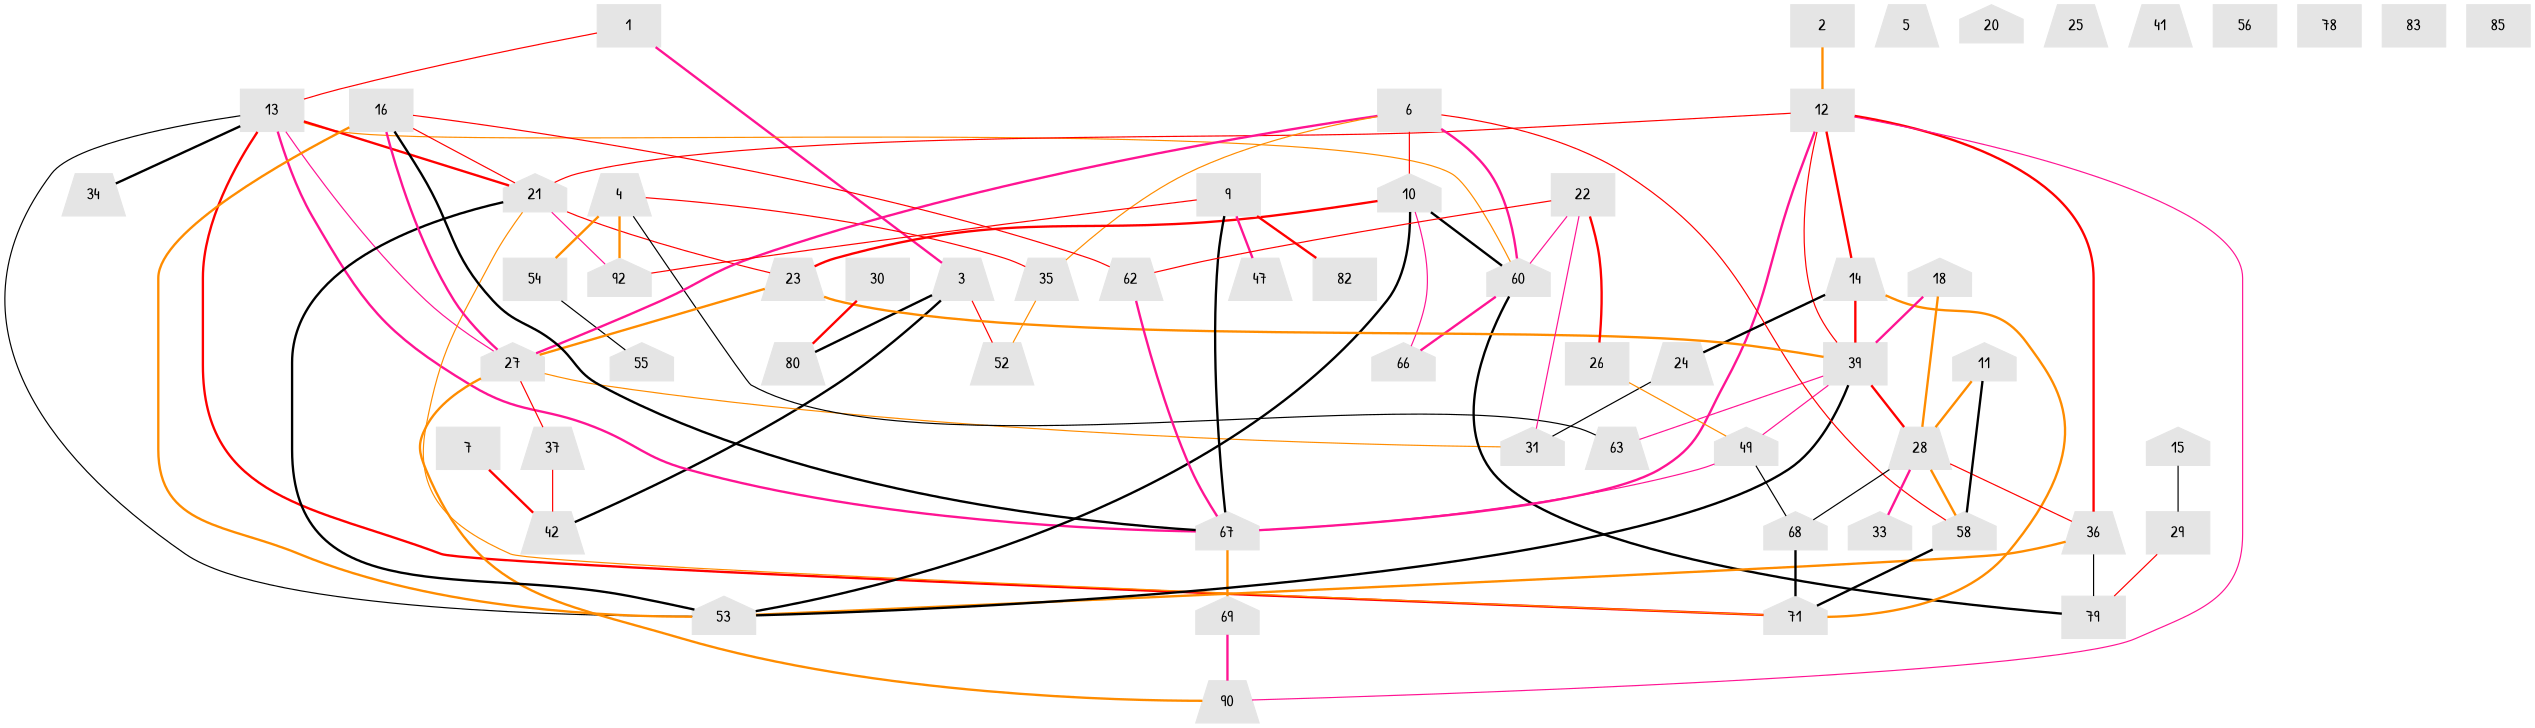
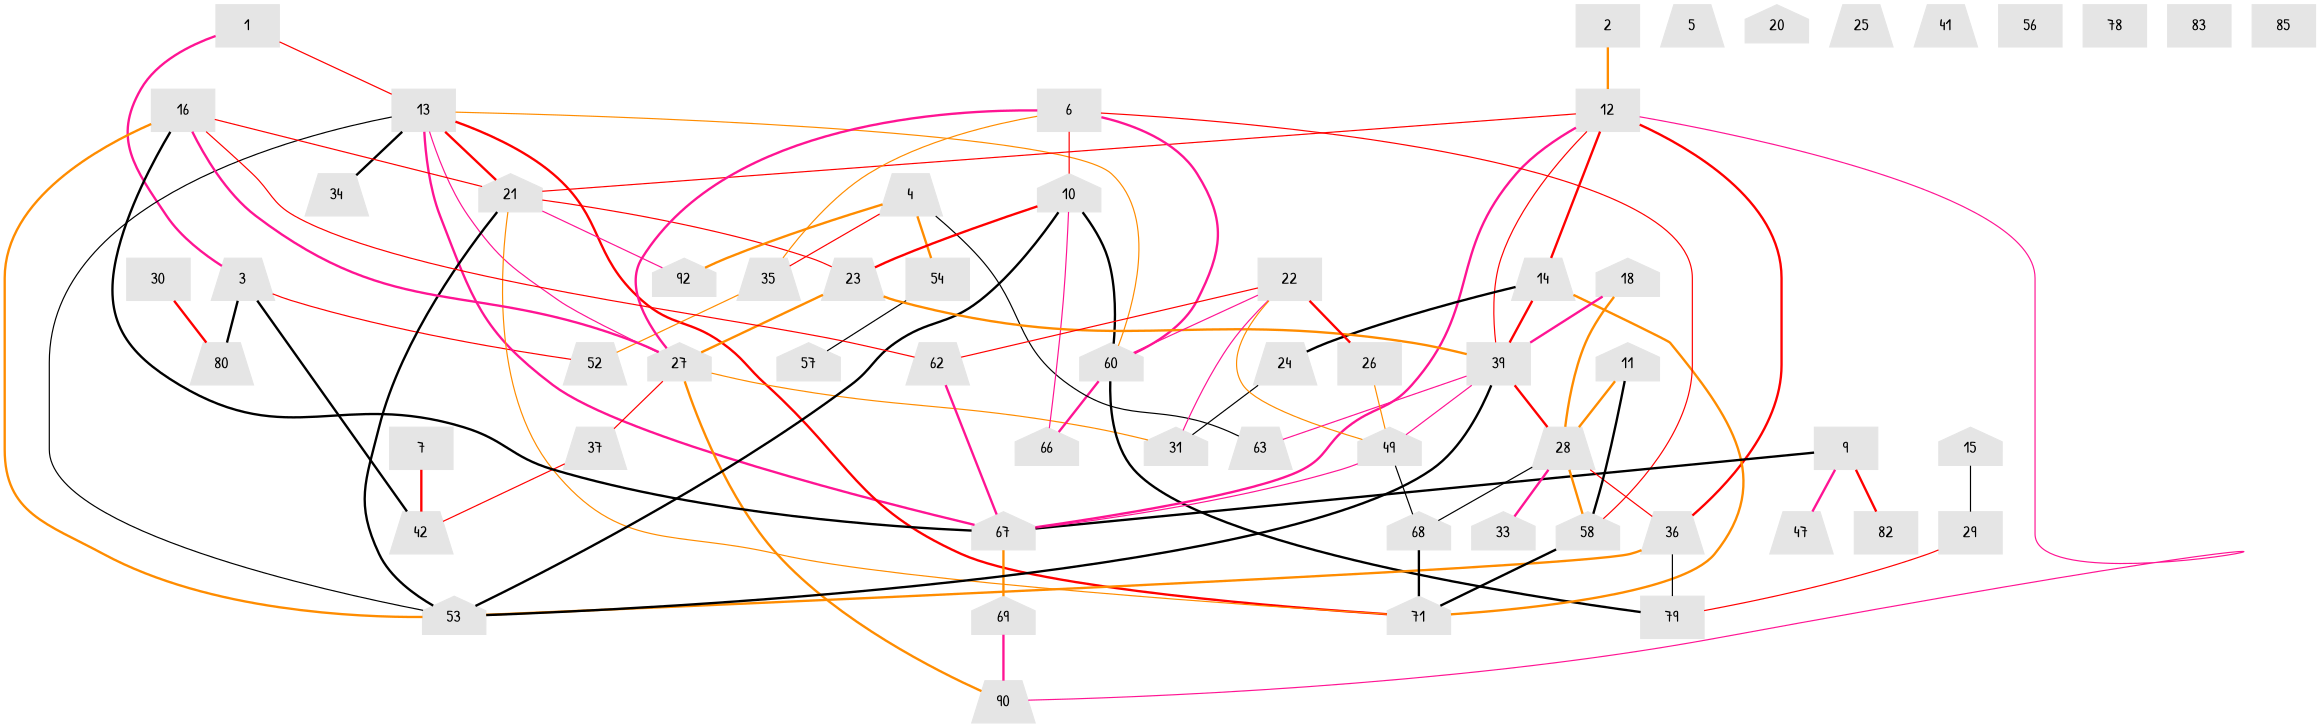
(869, 242) -> none
(642, 364) -> (809, 364)
none -> (1257, 397)
